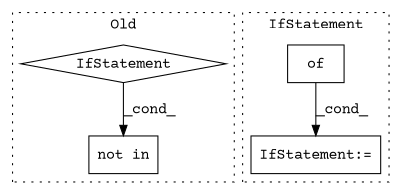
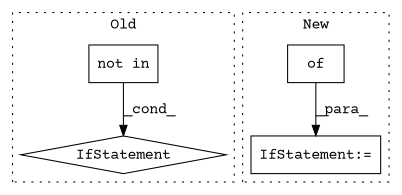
(316, 25) -> (316, 25)
(123, 104) -> (123, 104)
(342, 109) -> (342, 109)
